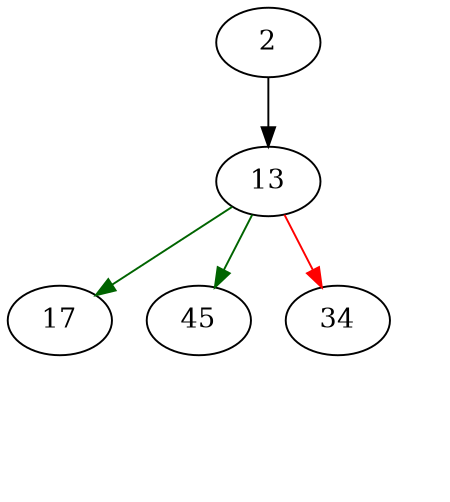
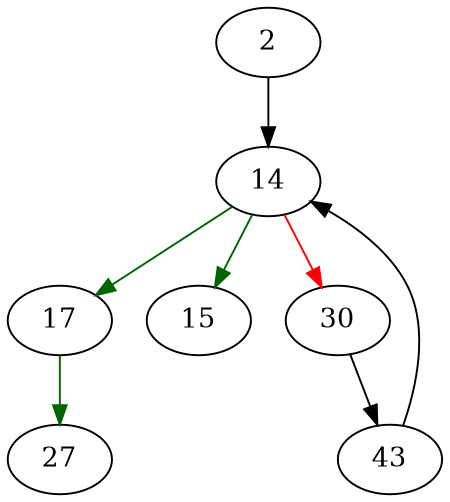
(268, 181) -> (268, 181)
(199, 320) -> (199, 320)
(338, 320) -> (338, 320)
none -> (60, 459)
none -> (390, 459)
